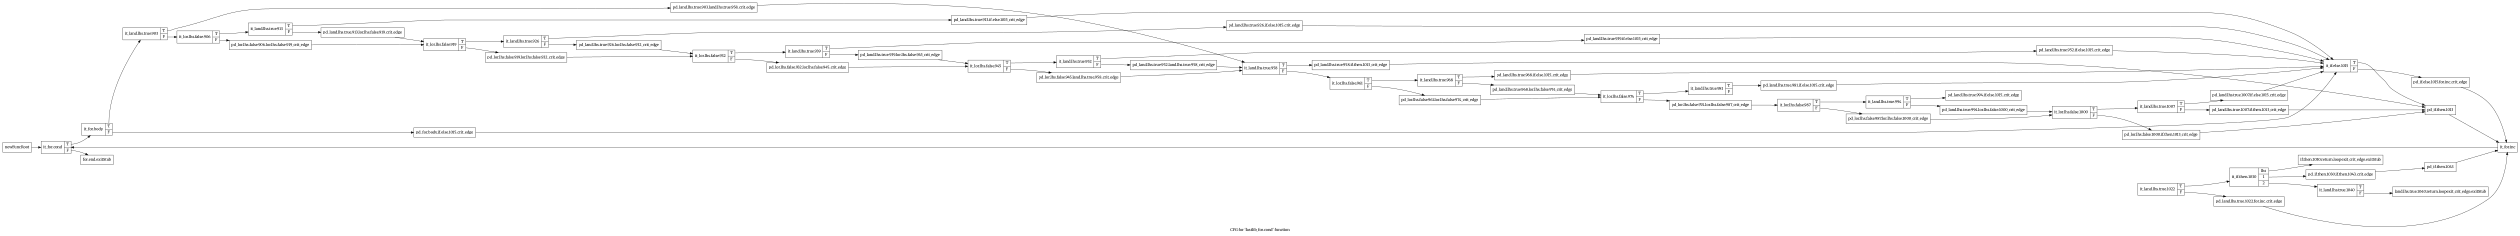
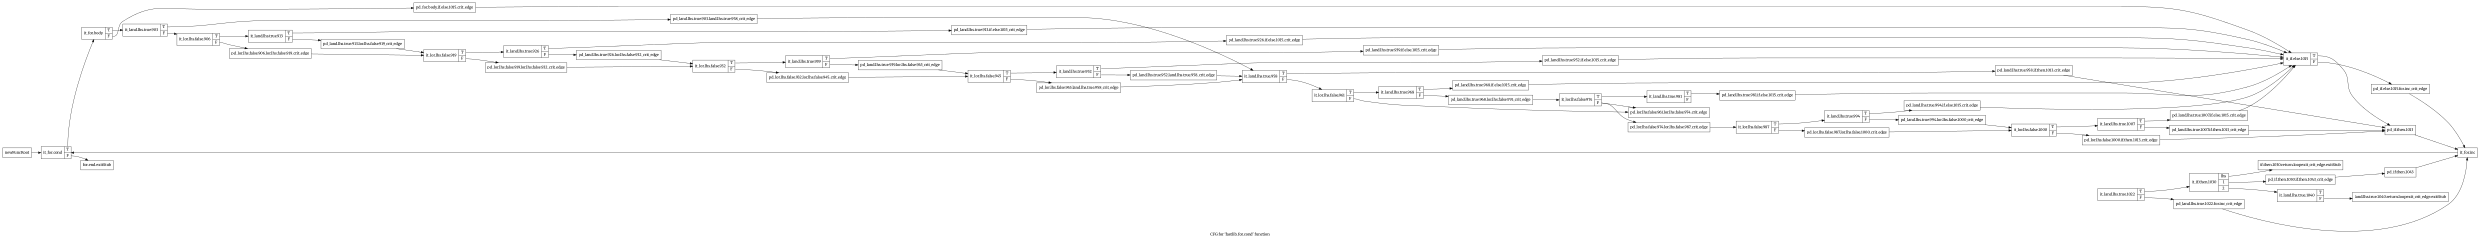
(1539, 98) -> (1617, 105)
none -> (2142, 109)
